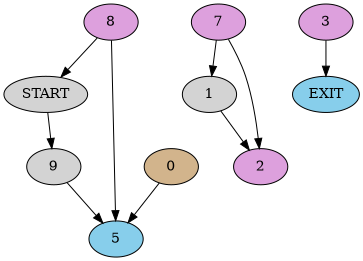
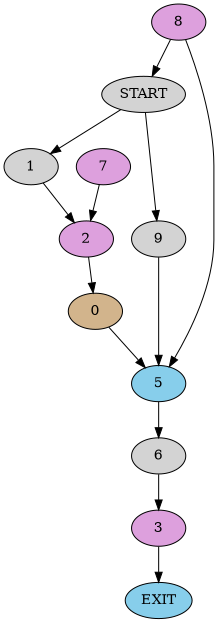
(215, 53) -> (90, 129)
none -> (90, 270)
none -> (159, 456)
